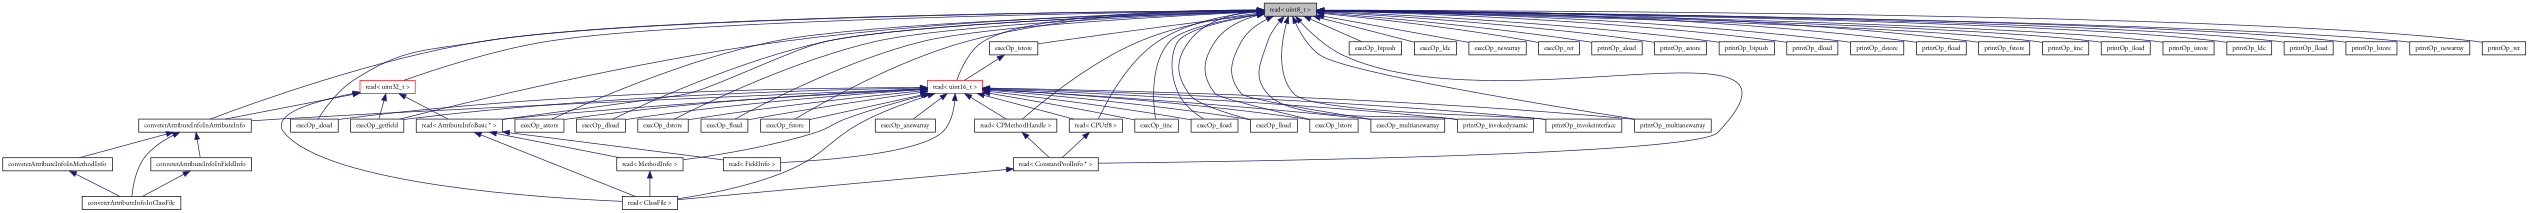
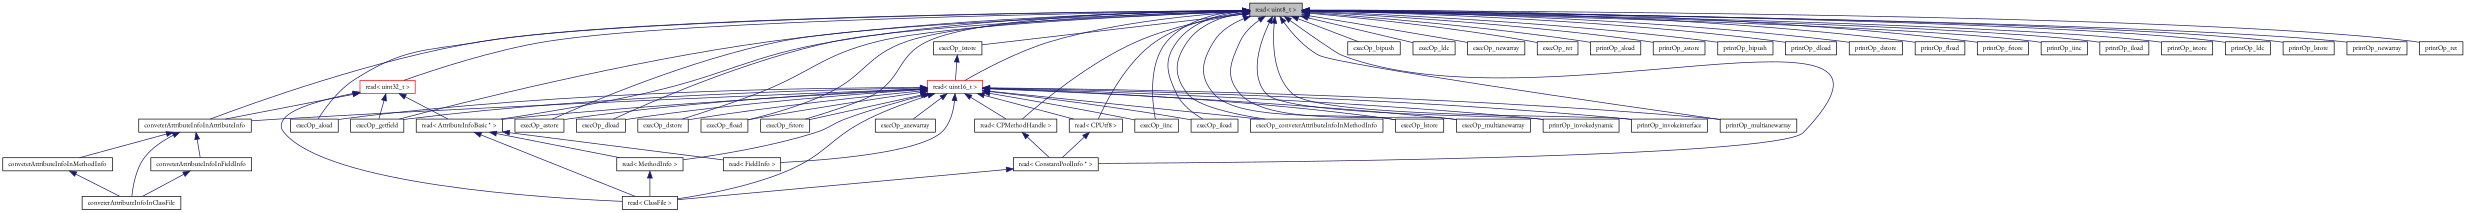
(2309, 48) -> none
(1274, 126) -> (1317, 126)
